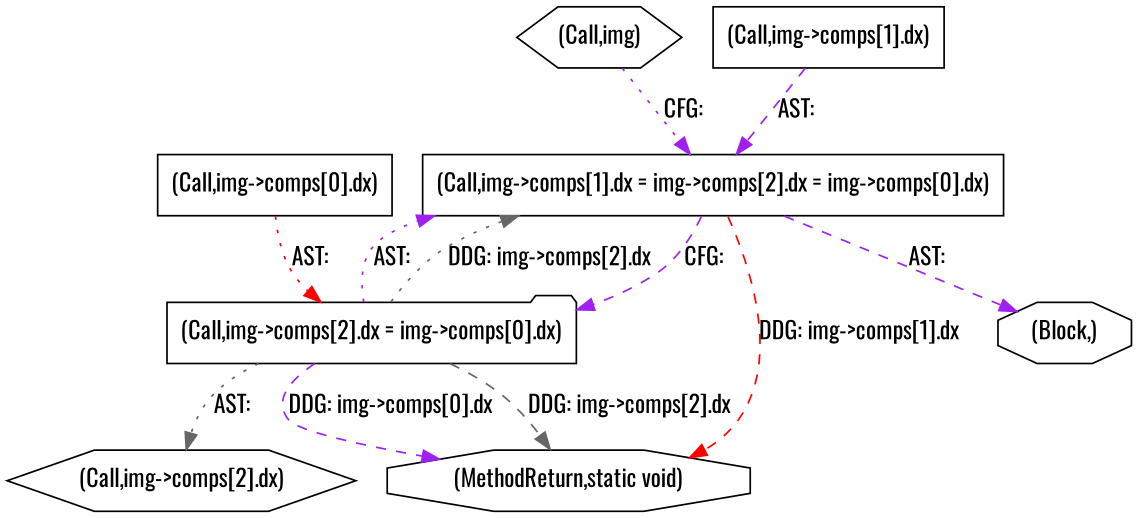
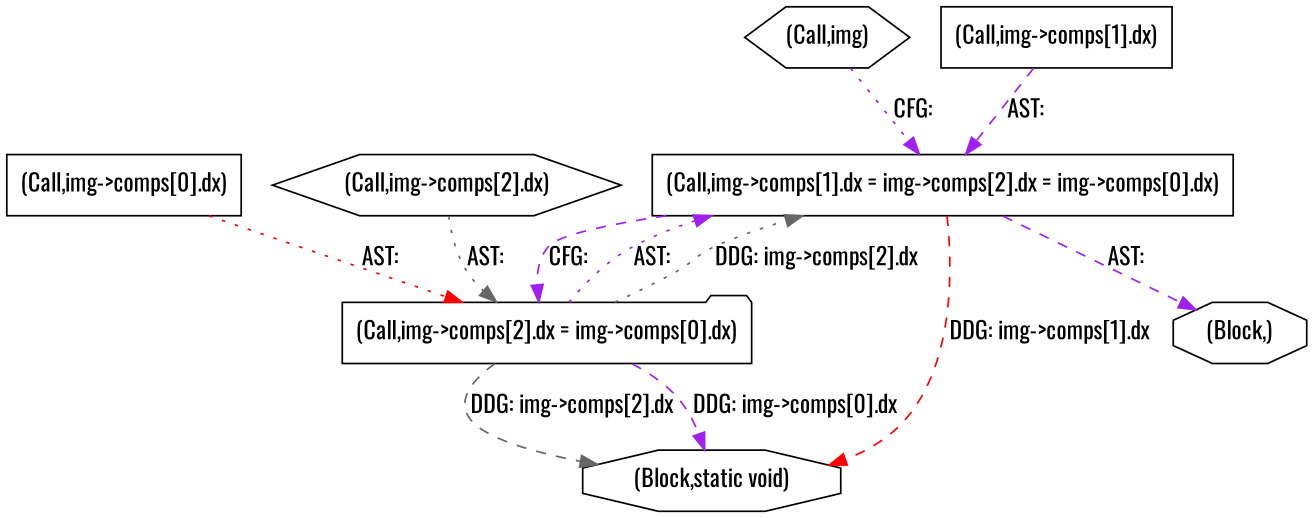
(217, 391) -> (459, 257)
(569, 481) -> (712, 481)
